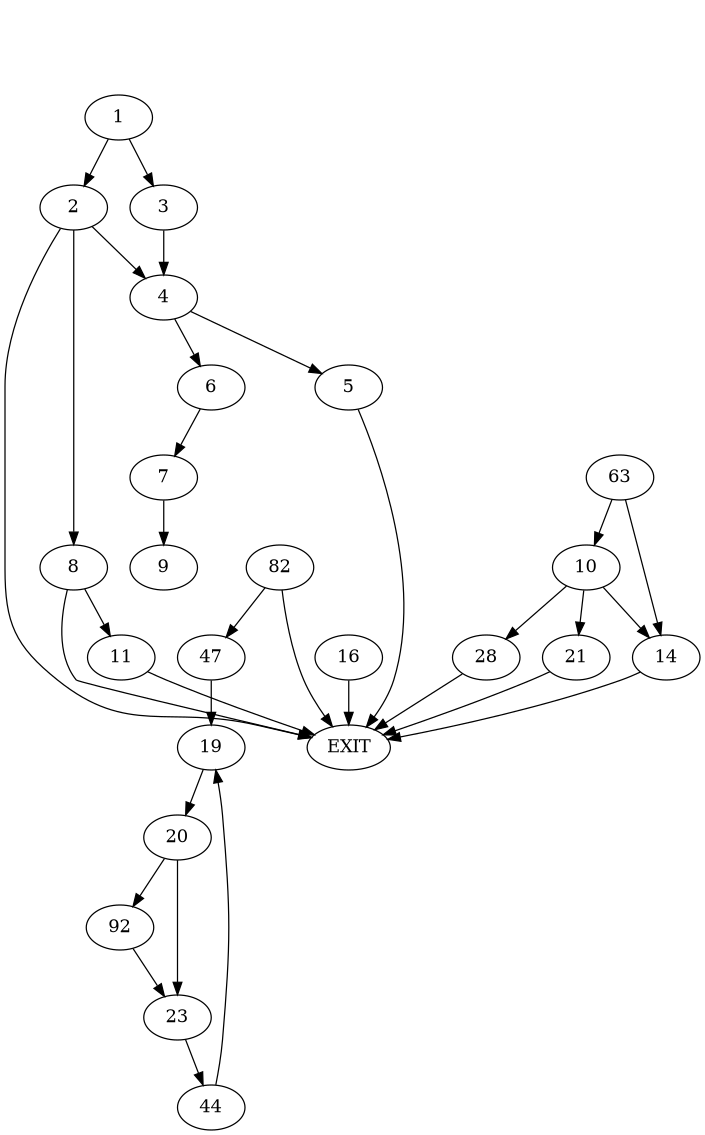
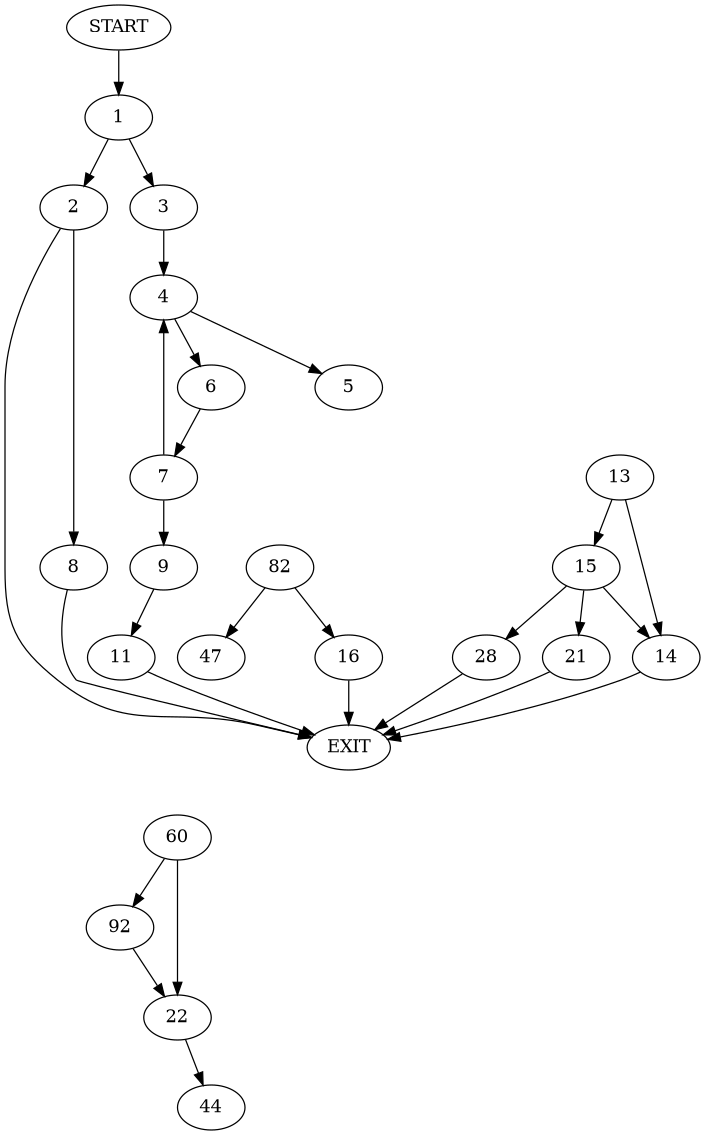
none -> (119, 28)
(114, 248) -> (164, 394)
(620, 478) -> (620, 478)
(401, 563) -> none
(586, 568) -> (586, 568)
(94, 607) -> (145, 606)
(295, 656) -> (310, 608)
(211, 748) -> none
(178, 838) -> (178, 838)
(178, 1018) -> (178, 1018)
